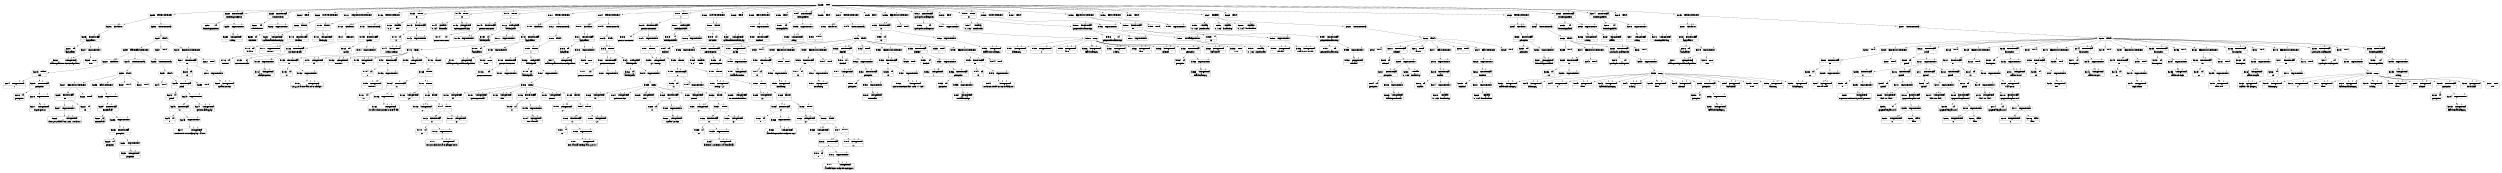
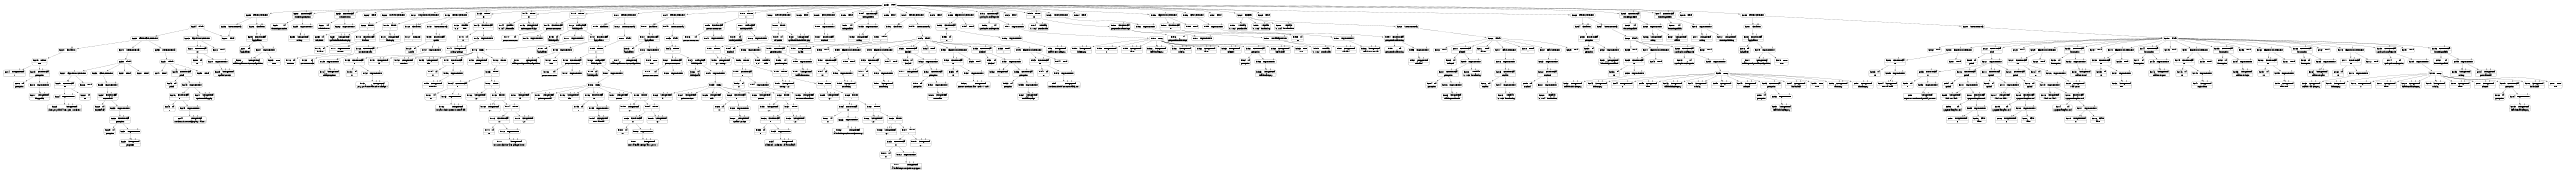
(161, 32) -> (230, 32)
none -> (2486, 73)
(40, 110) -> (40, 99)
